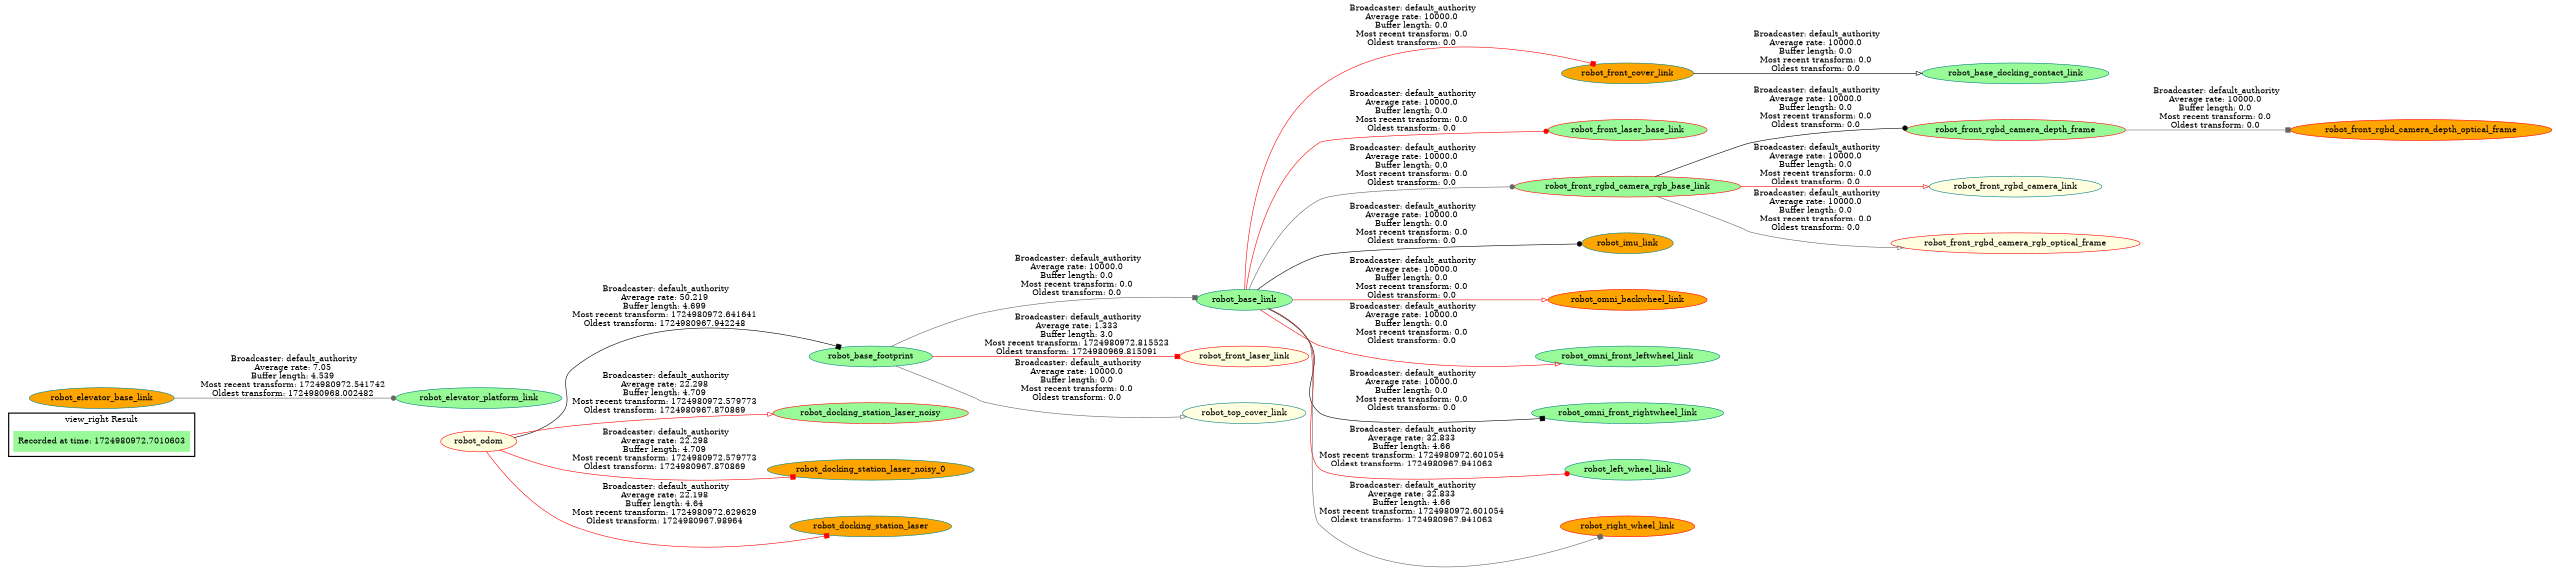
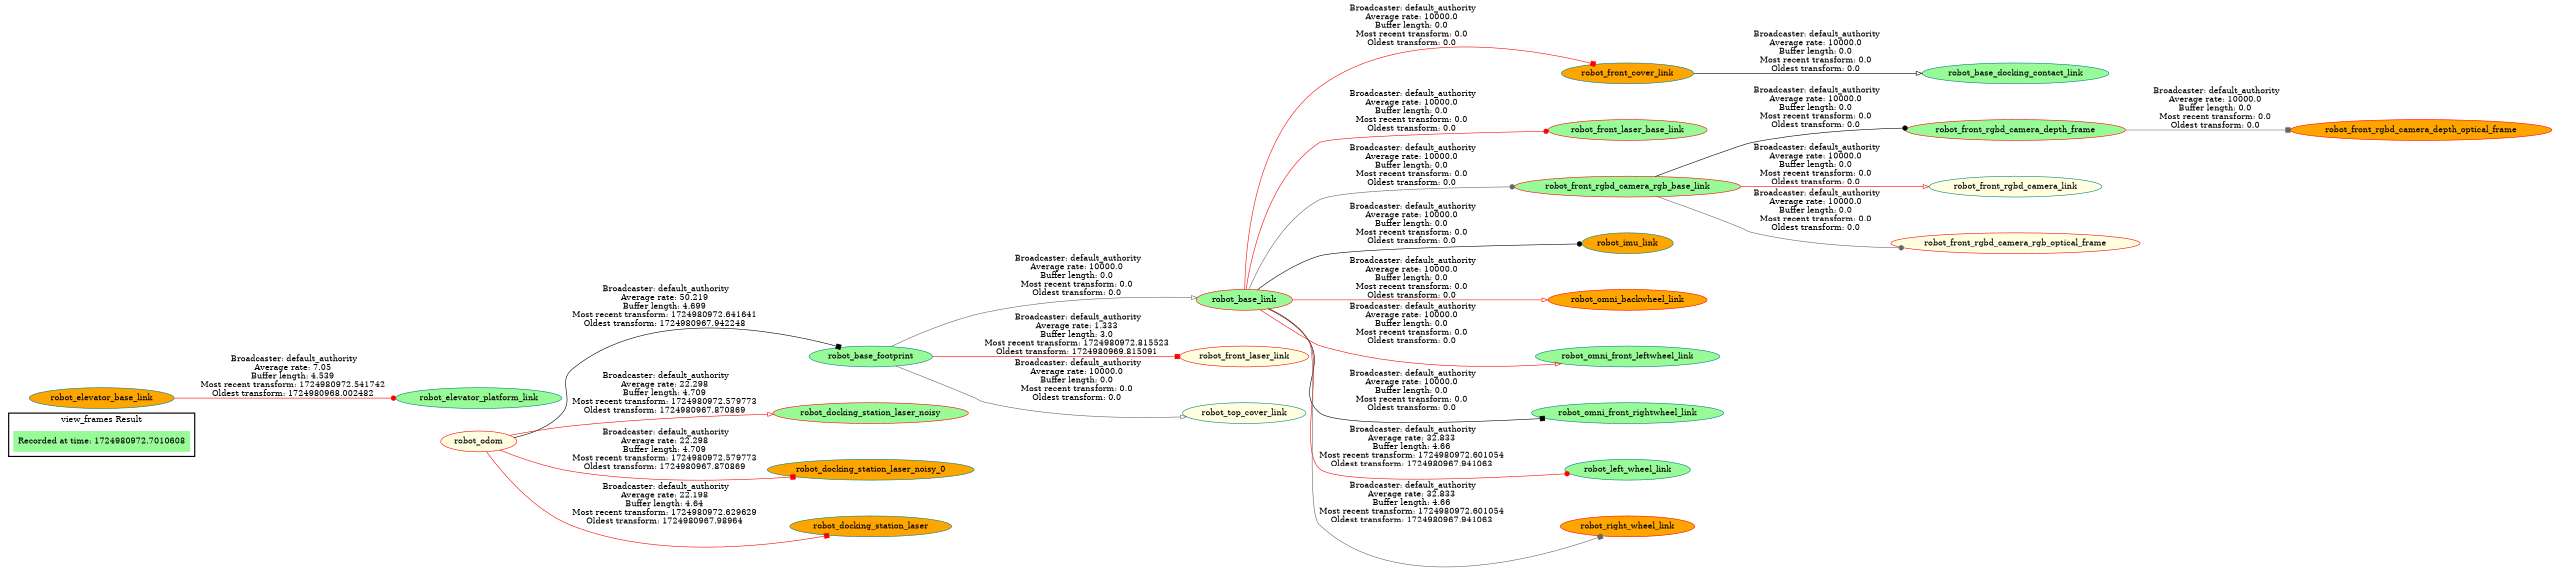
(1774, 237) -> (1775, 237)
(1244, 300) -> (1244, 300)
(1038, 304) -> (1038, 304)
(283, 398) -> (283, 398)
(102, 420) -> (102, 420)
(102, 441) -> (102, 441)
